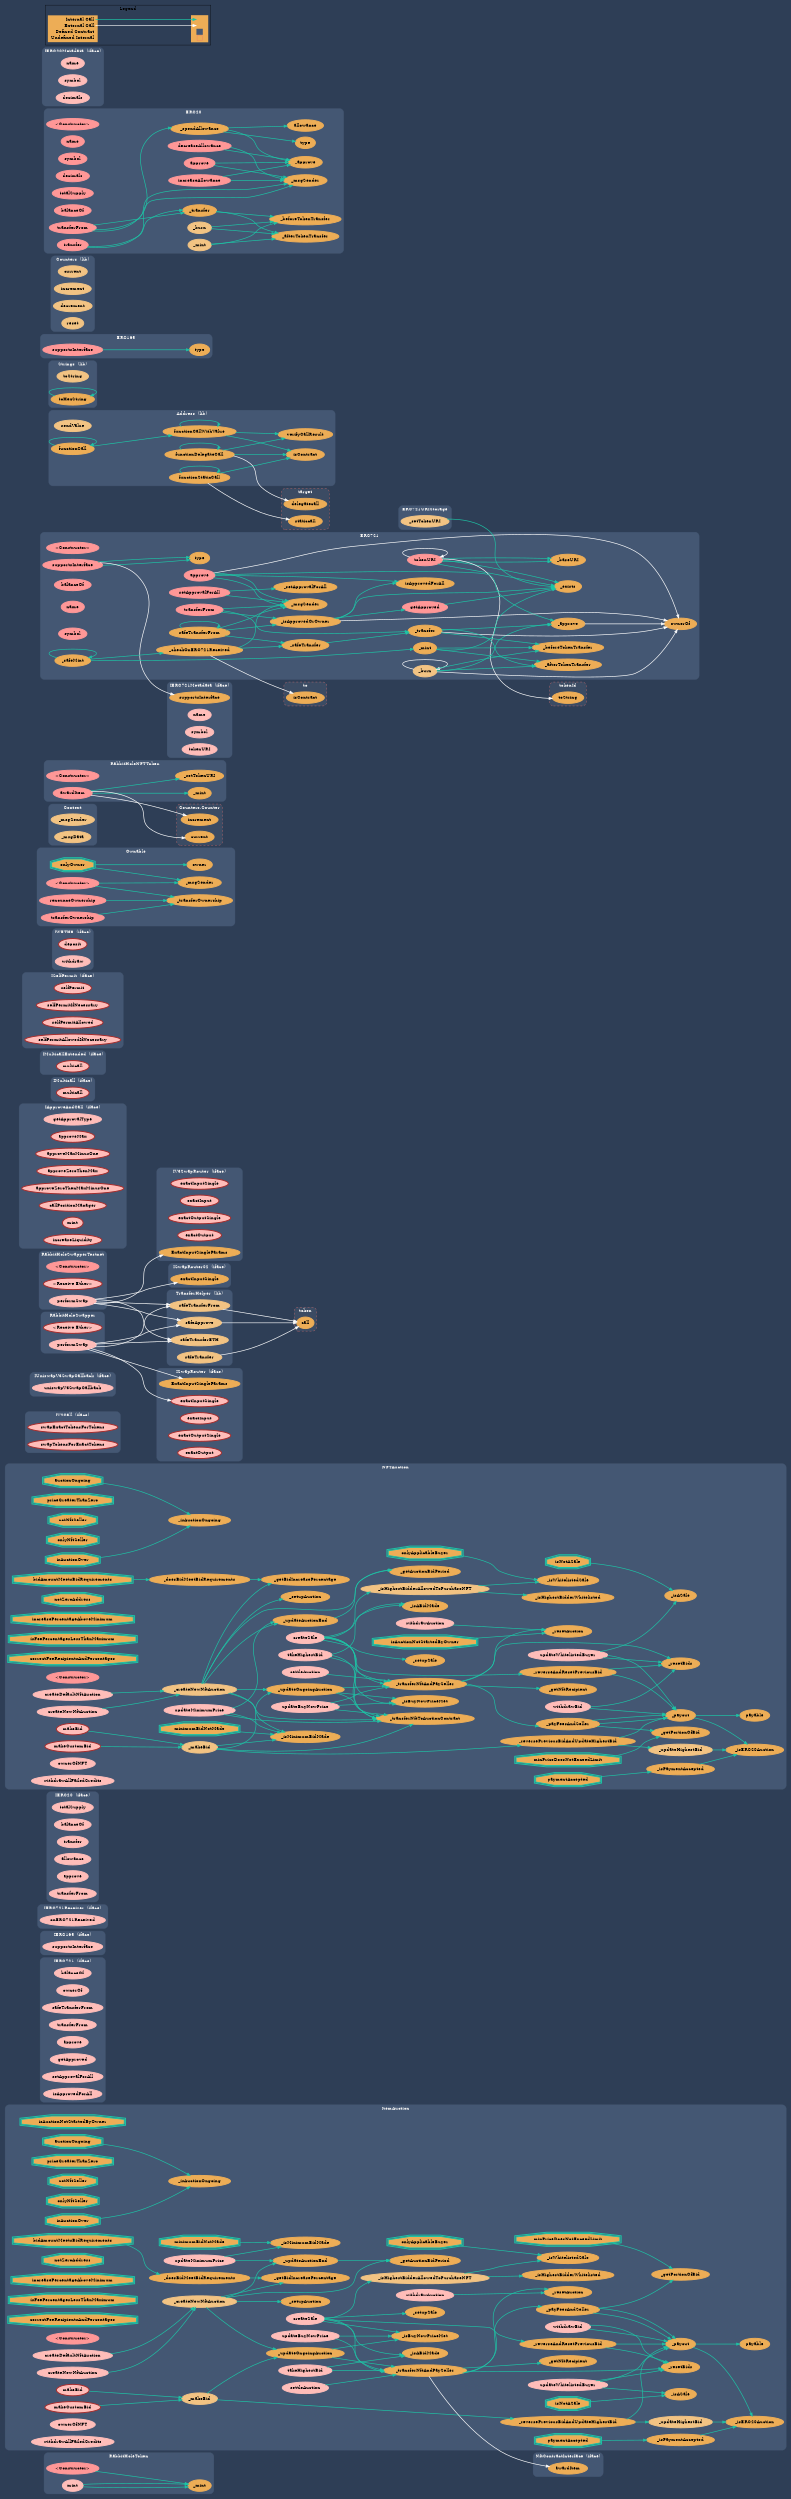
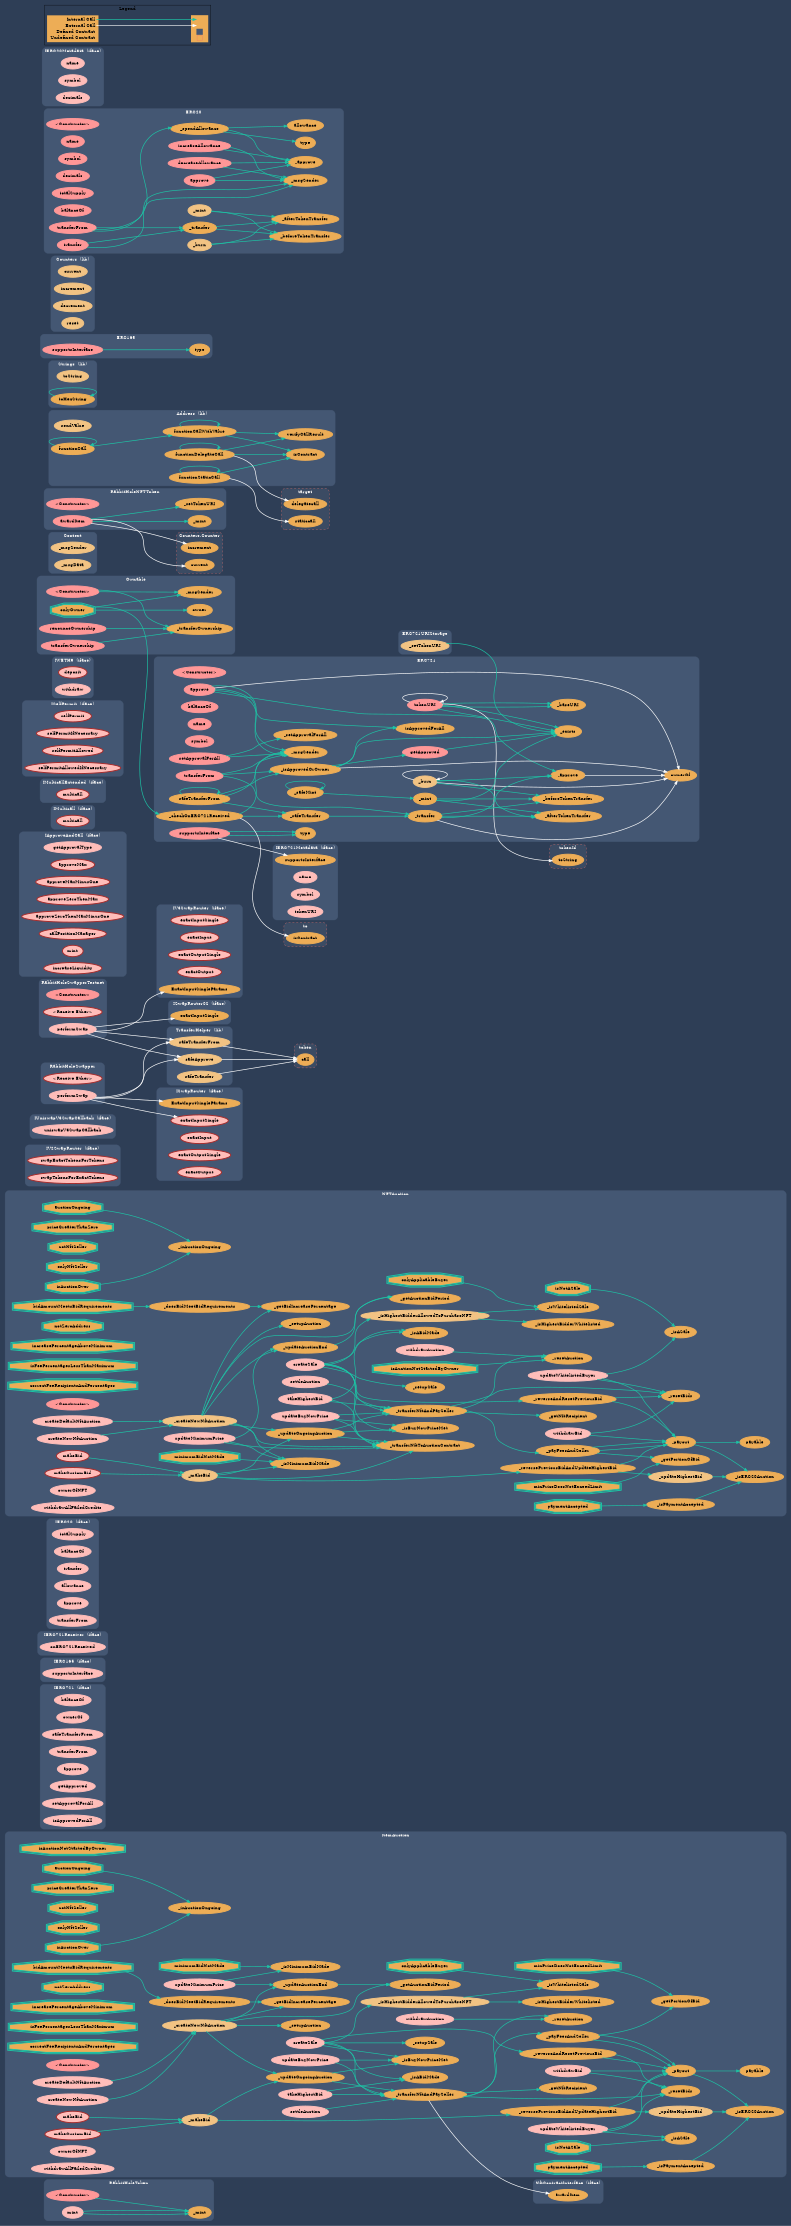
(73, 38) -> (73, 38)
(125, 656) -> (146, 695)
(200, 1340) -> none
(73, 1415) -> (73, 1149)
